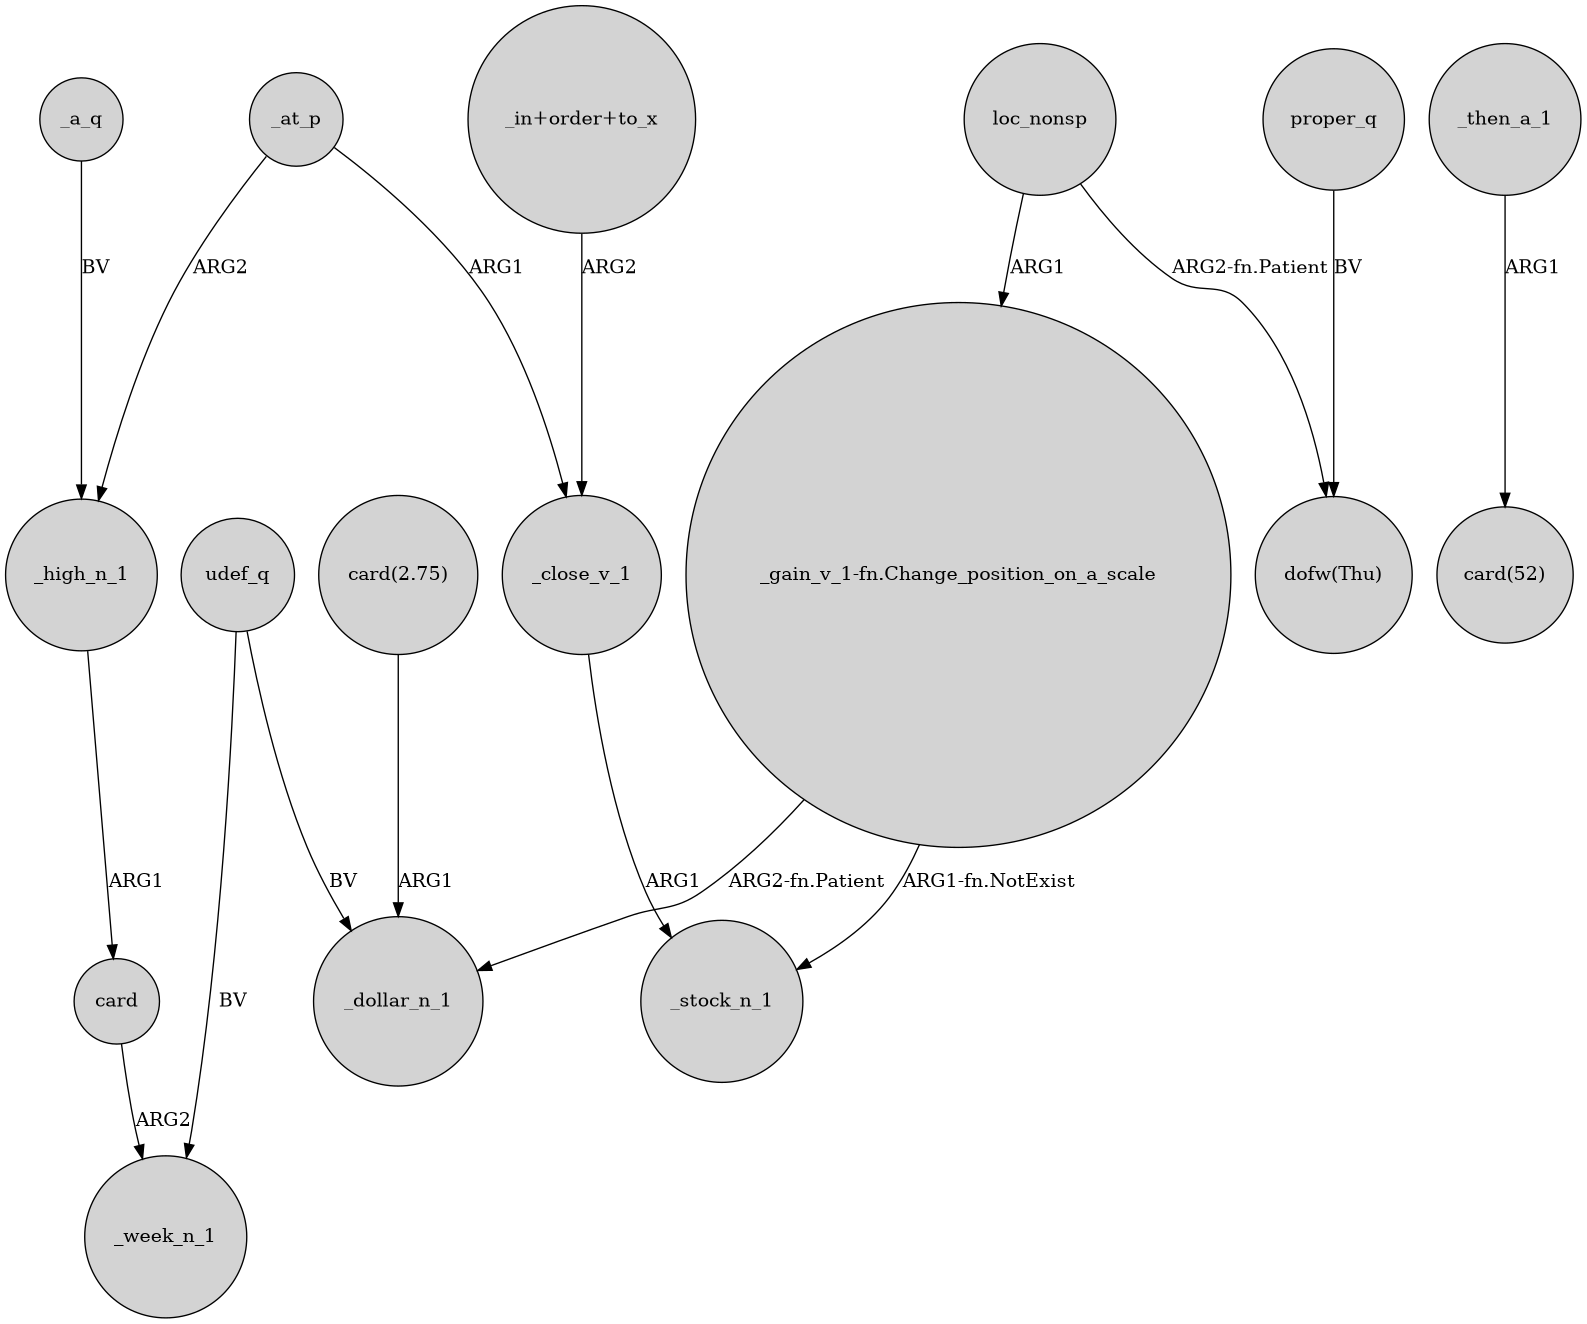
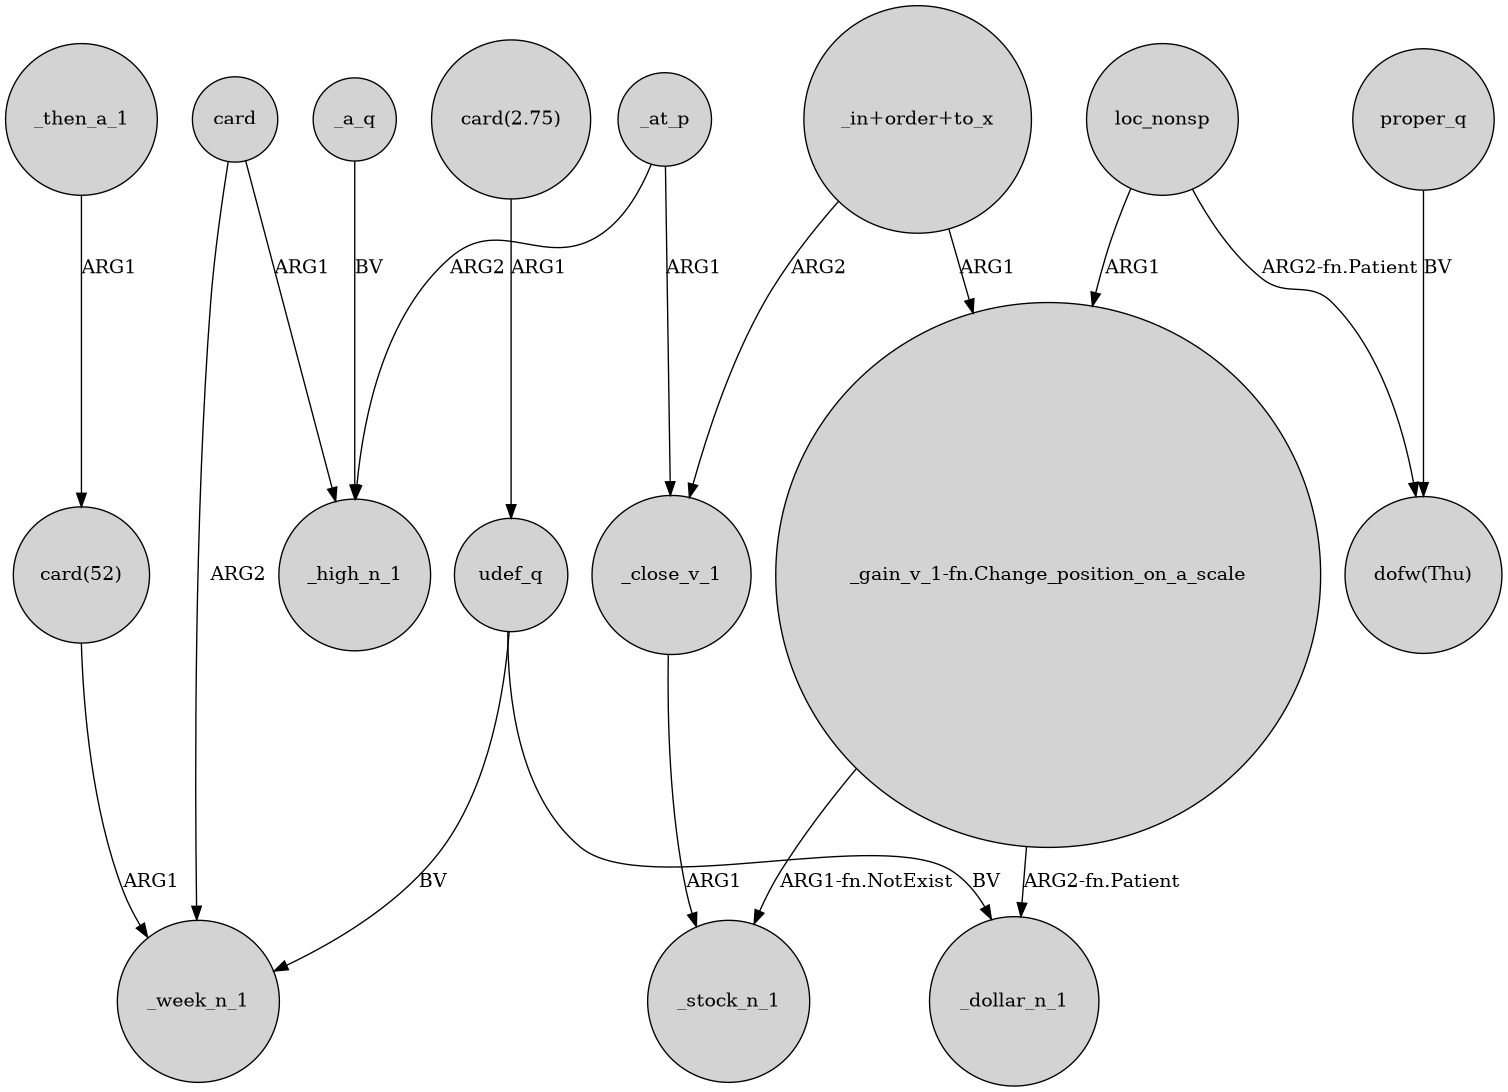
none -> (959, 264)
(398, 779) -> (511, 352)
none -> (96, 788)
(100, 798) -> (289, 324)
